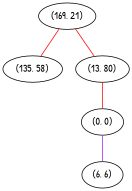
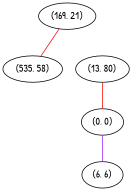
(85, 43) -> none
(33, 69) -> (33, 69)
